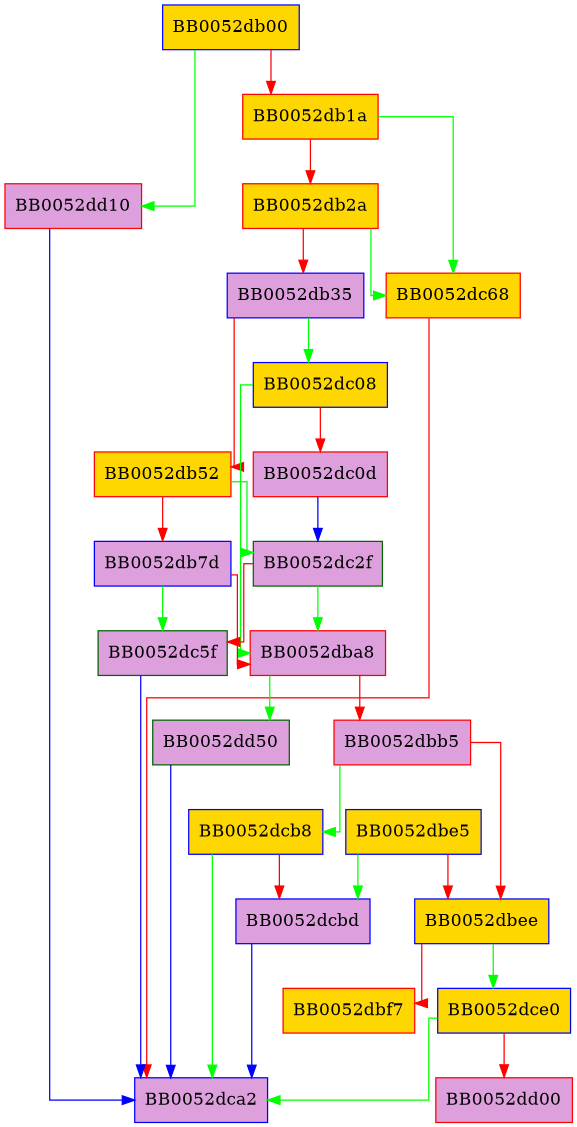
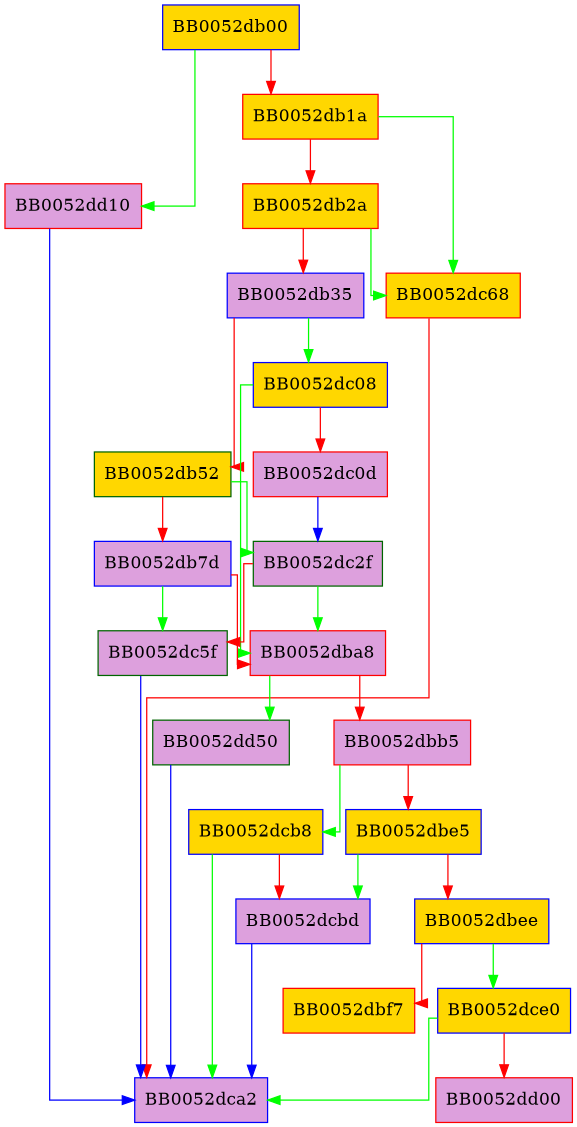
(163, 474) -> (163, 474)
(501, 799) -> (408, 781)
